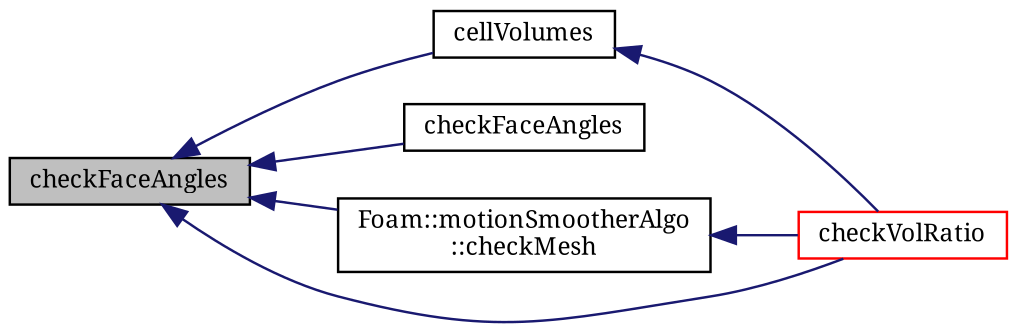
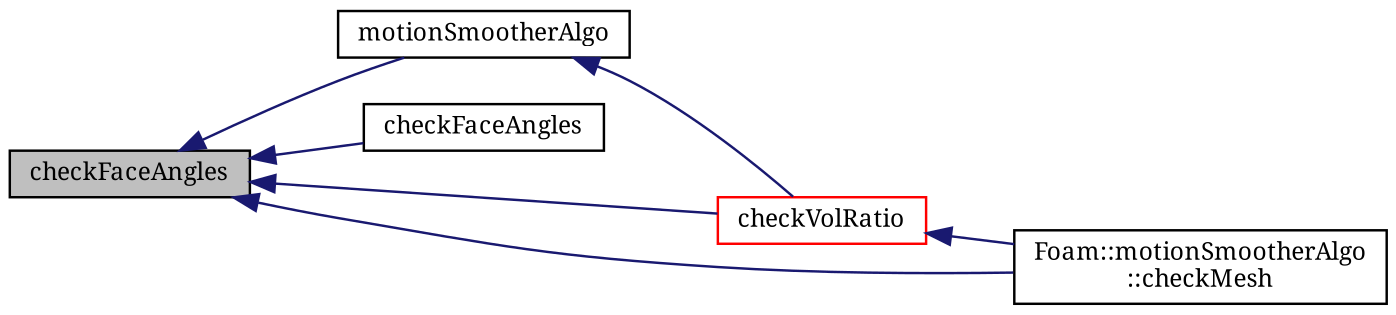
(524, 34) -> (484, 34)
(767, 235) -> (983, 240)
